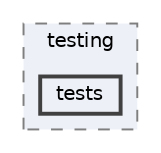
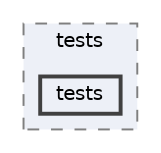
(80, 42) -> (80, 42)
